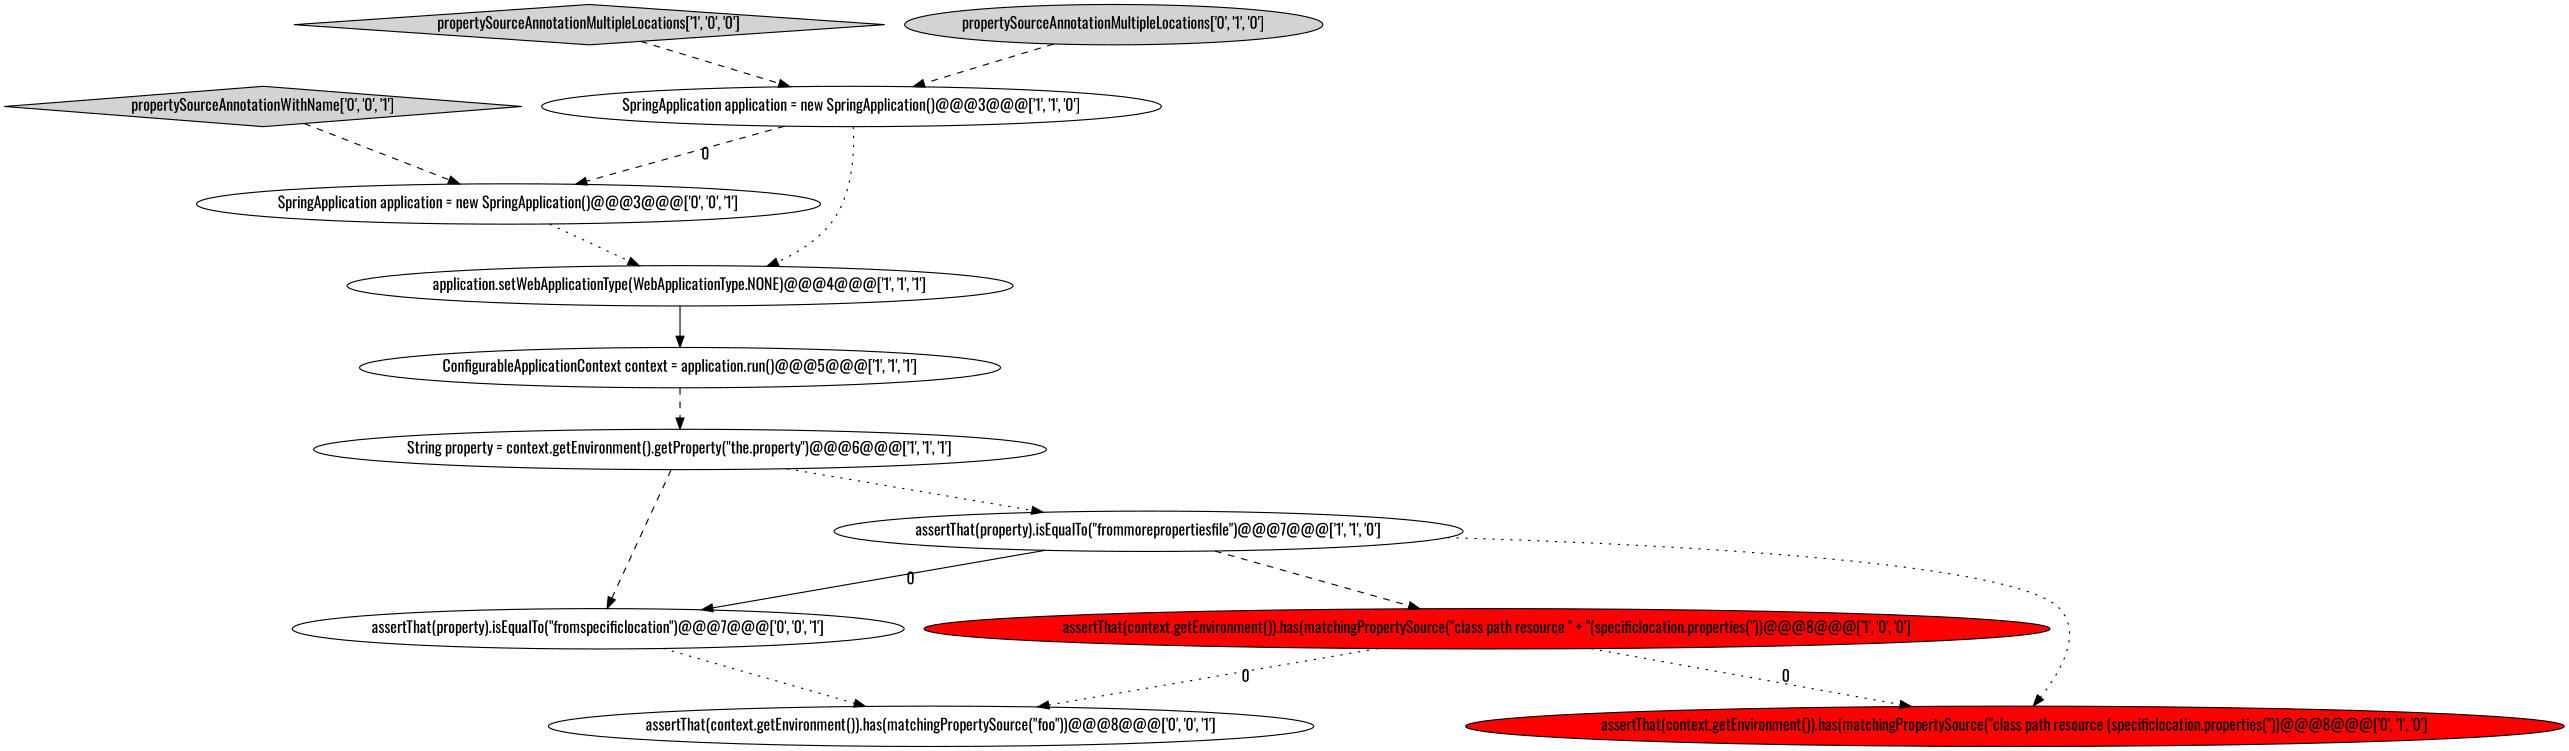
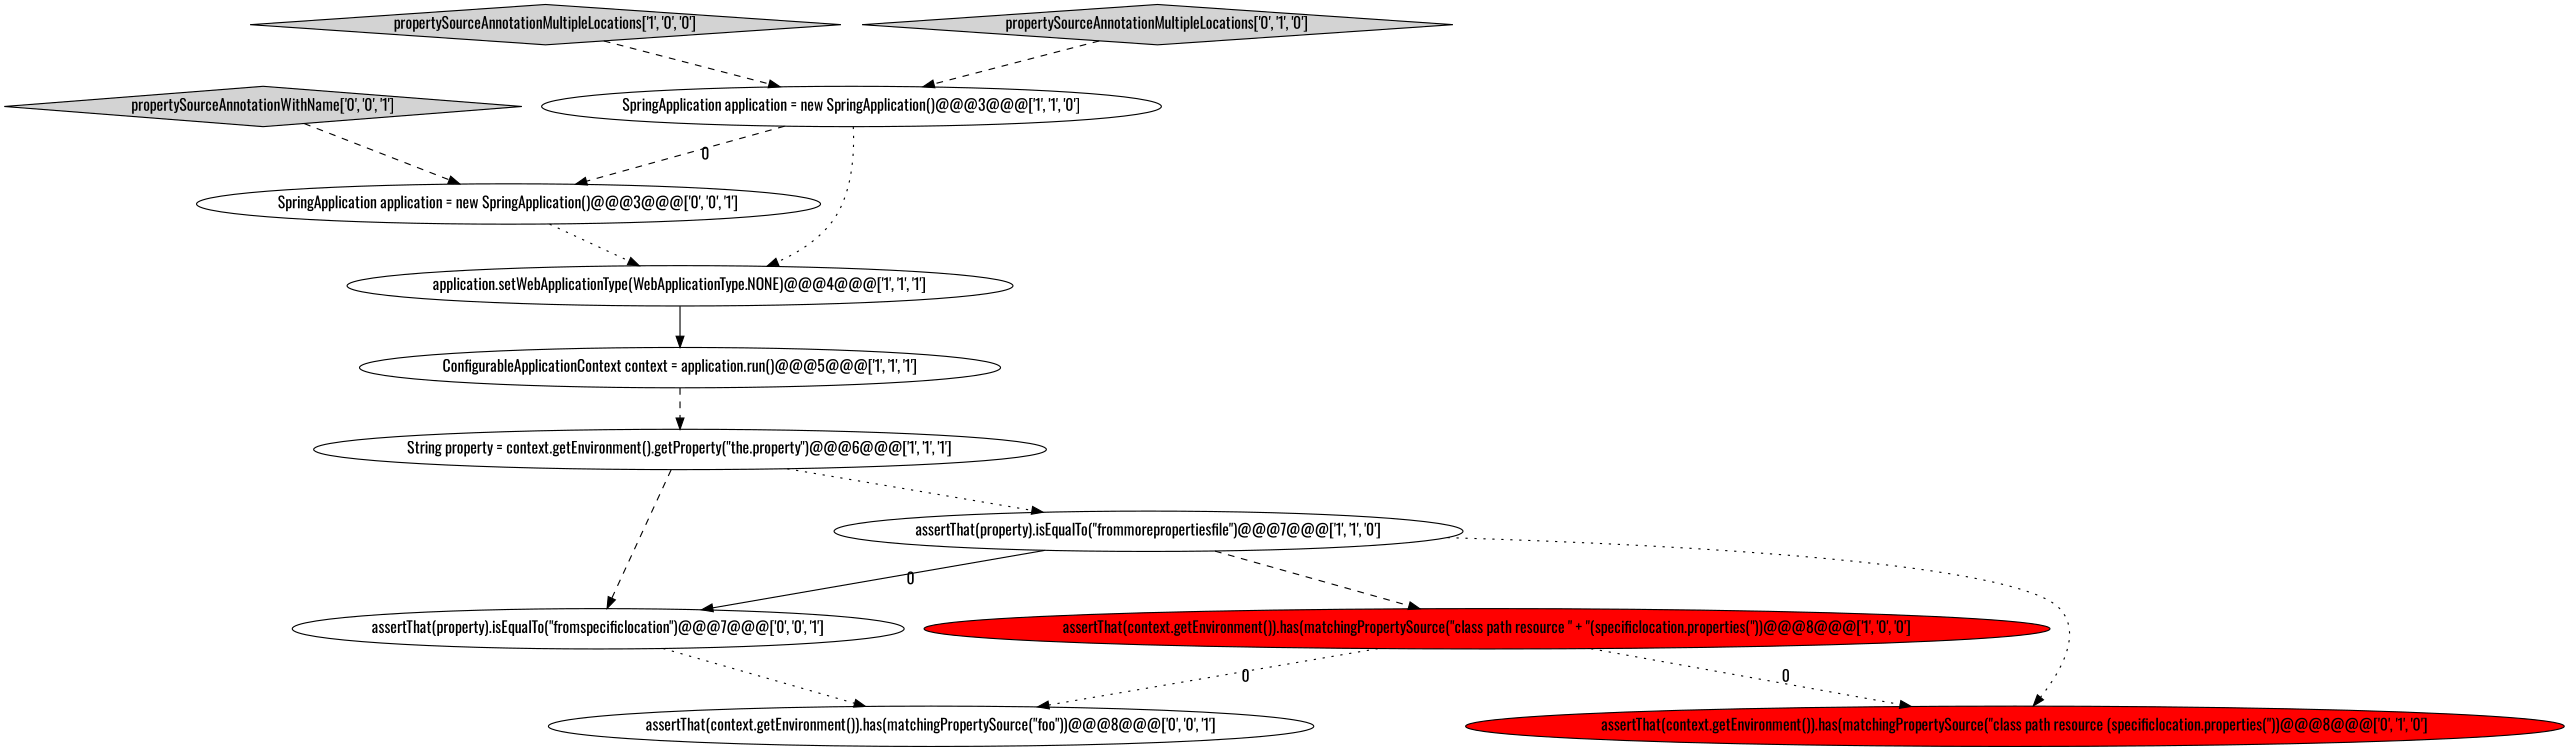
(1114, 25) -> (1157, 25)
